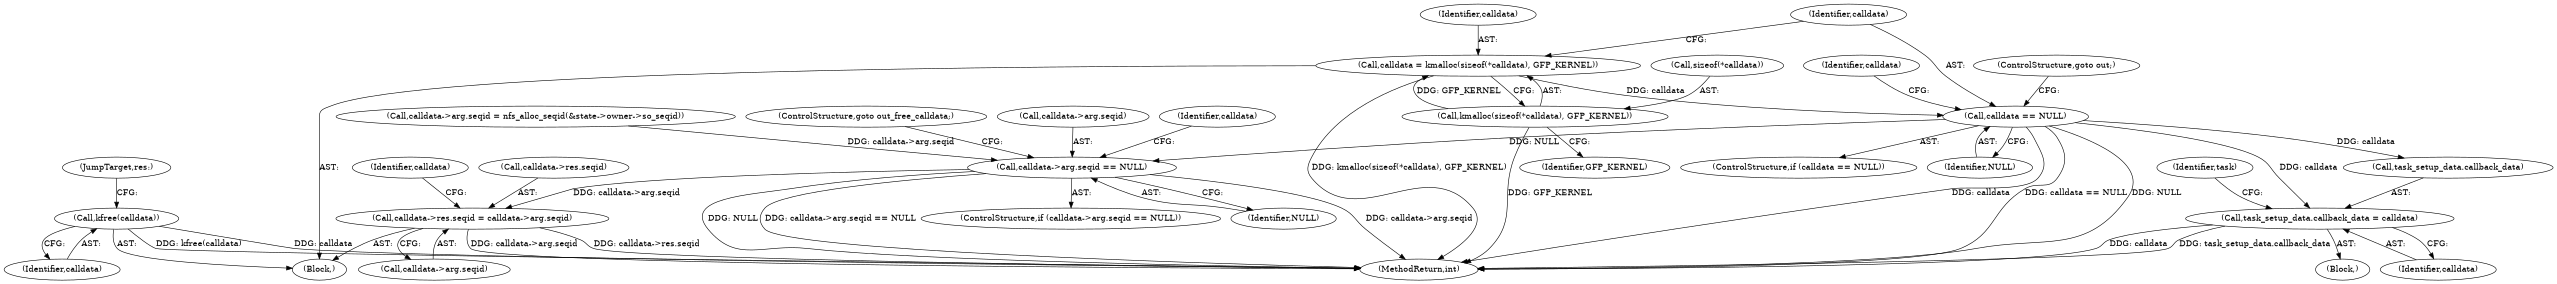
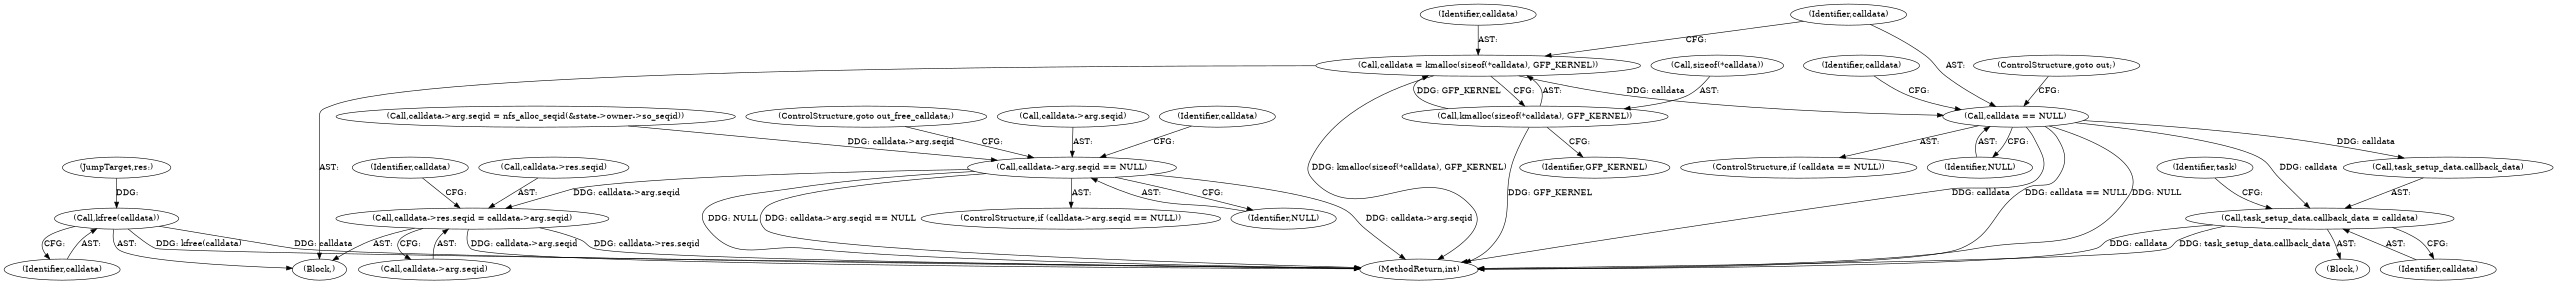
(1572, 135) -> none
(129, 193) -> (129, 193)
